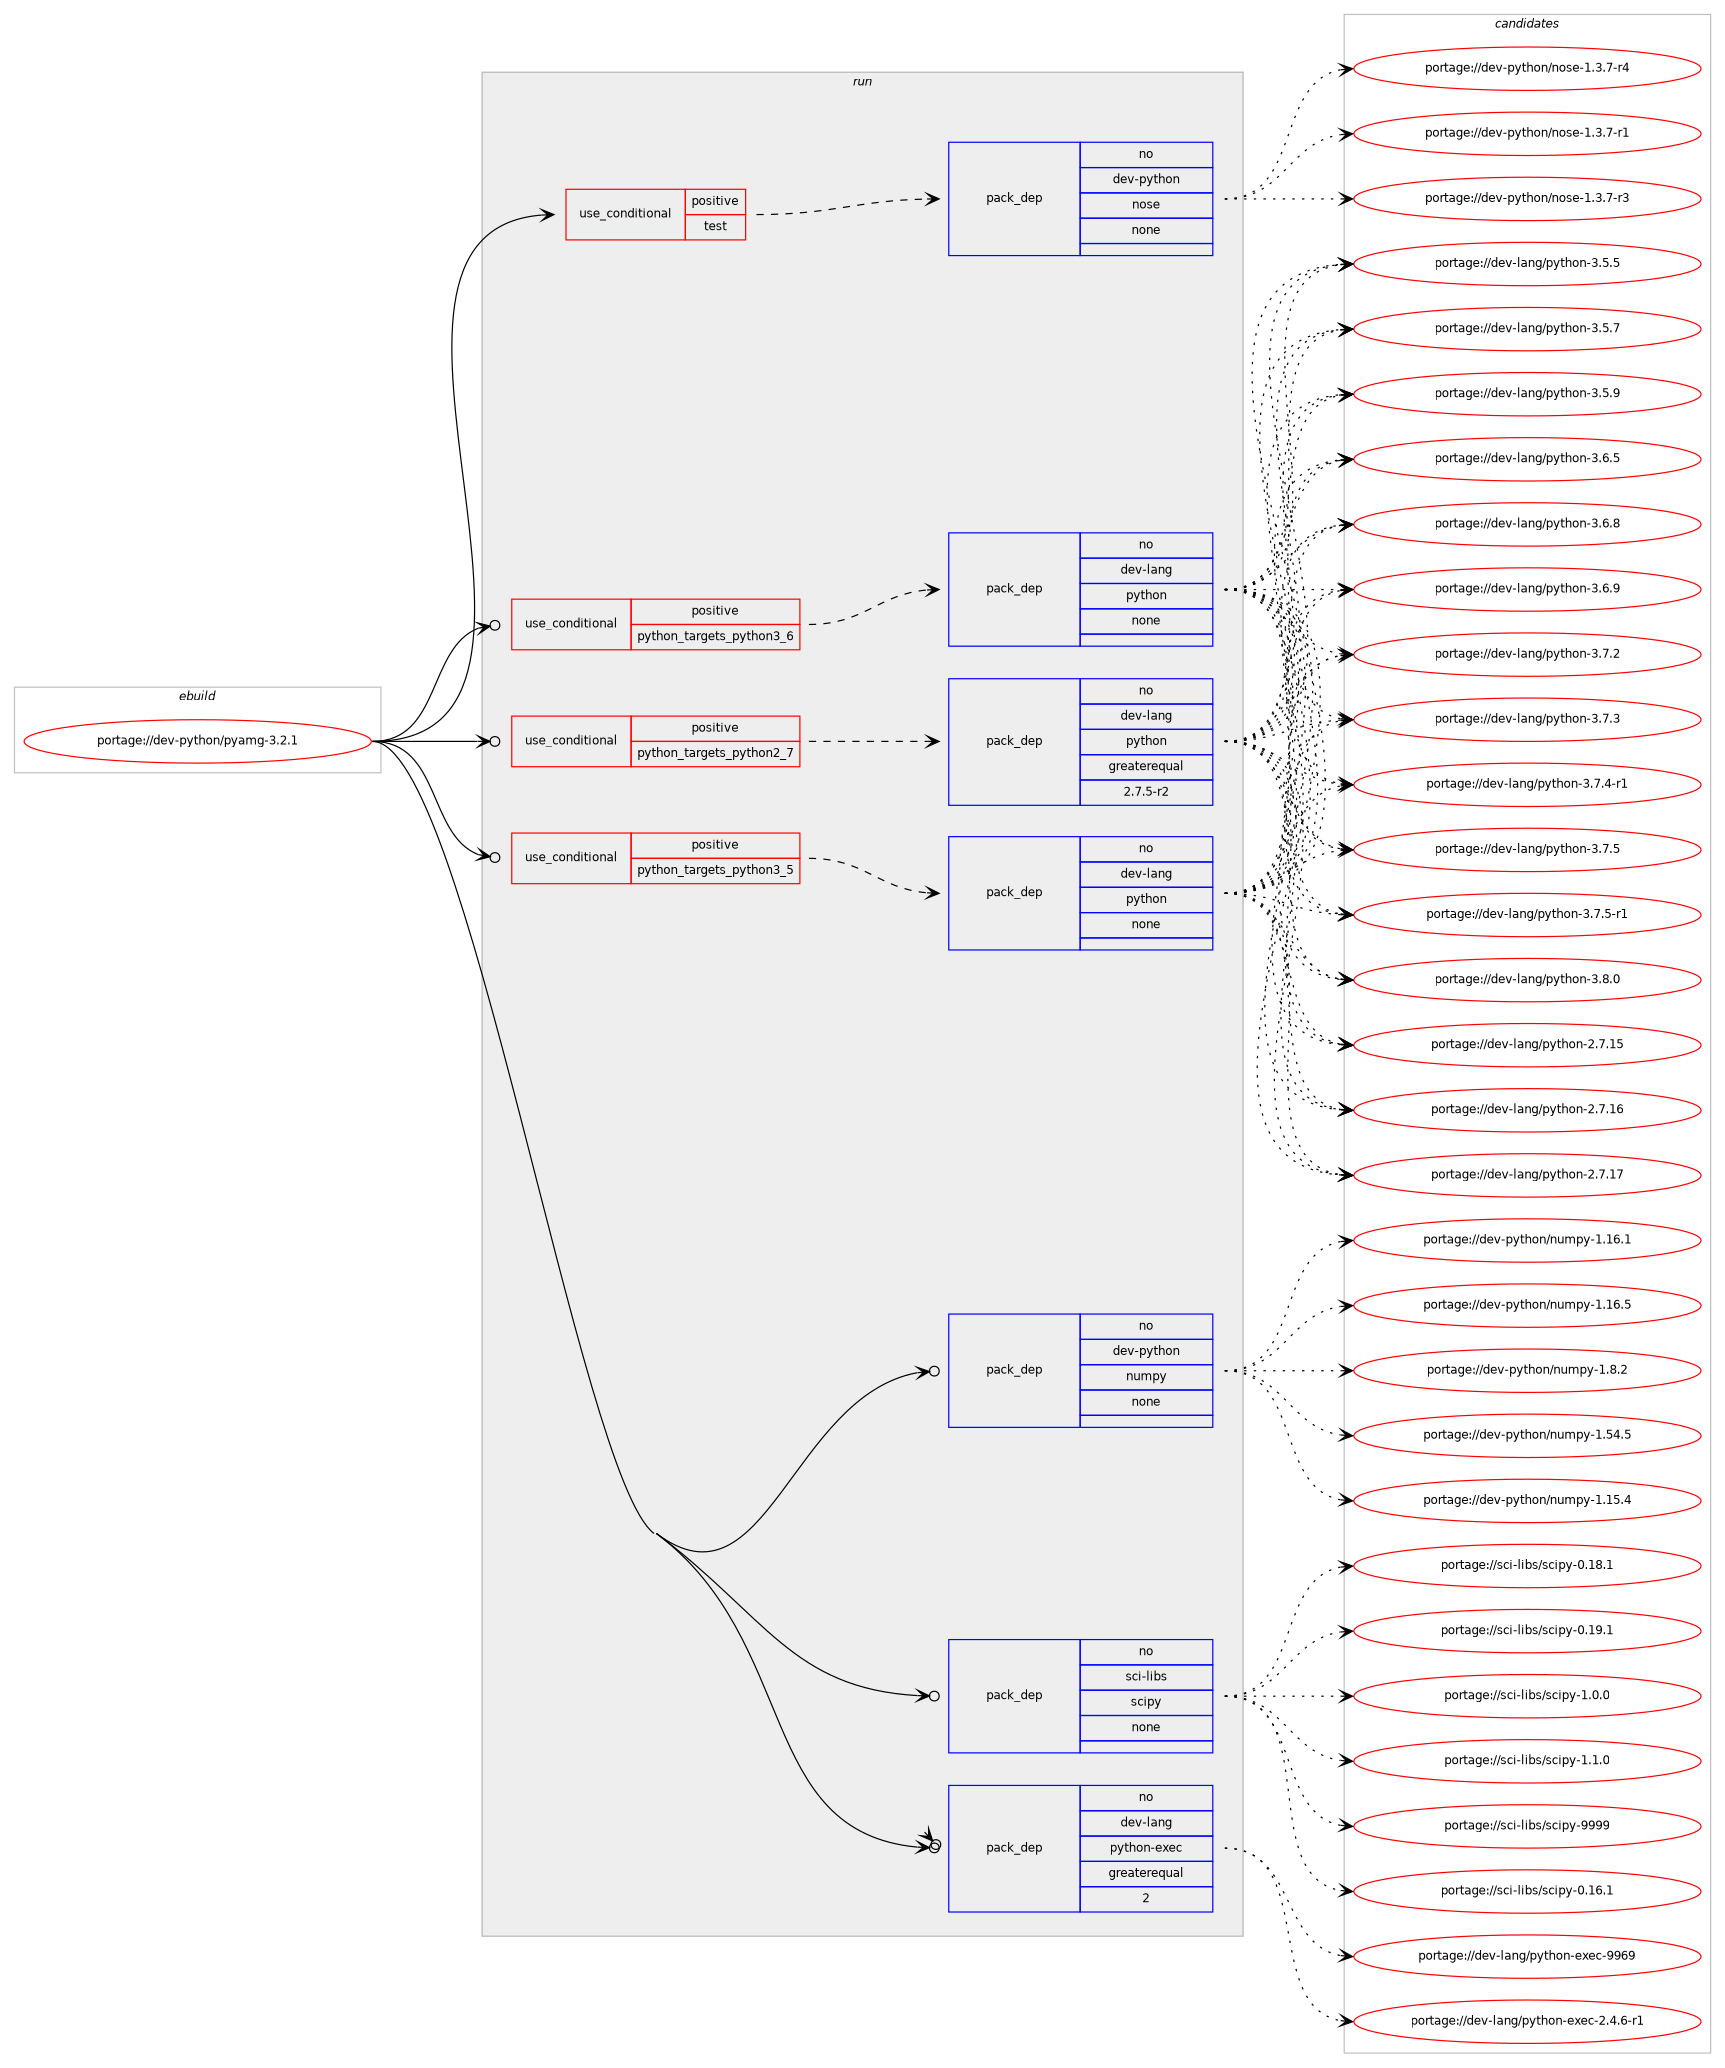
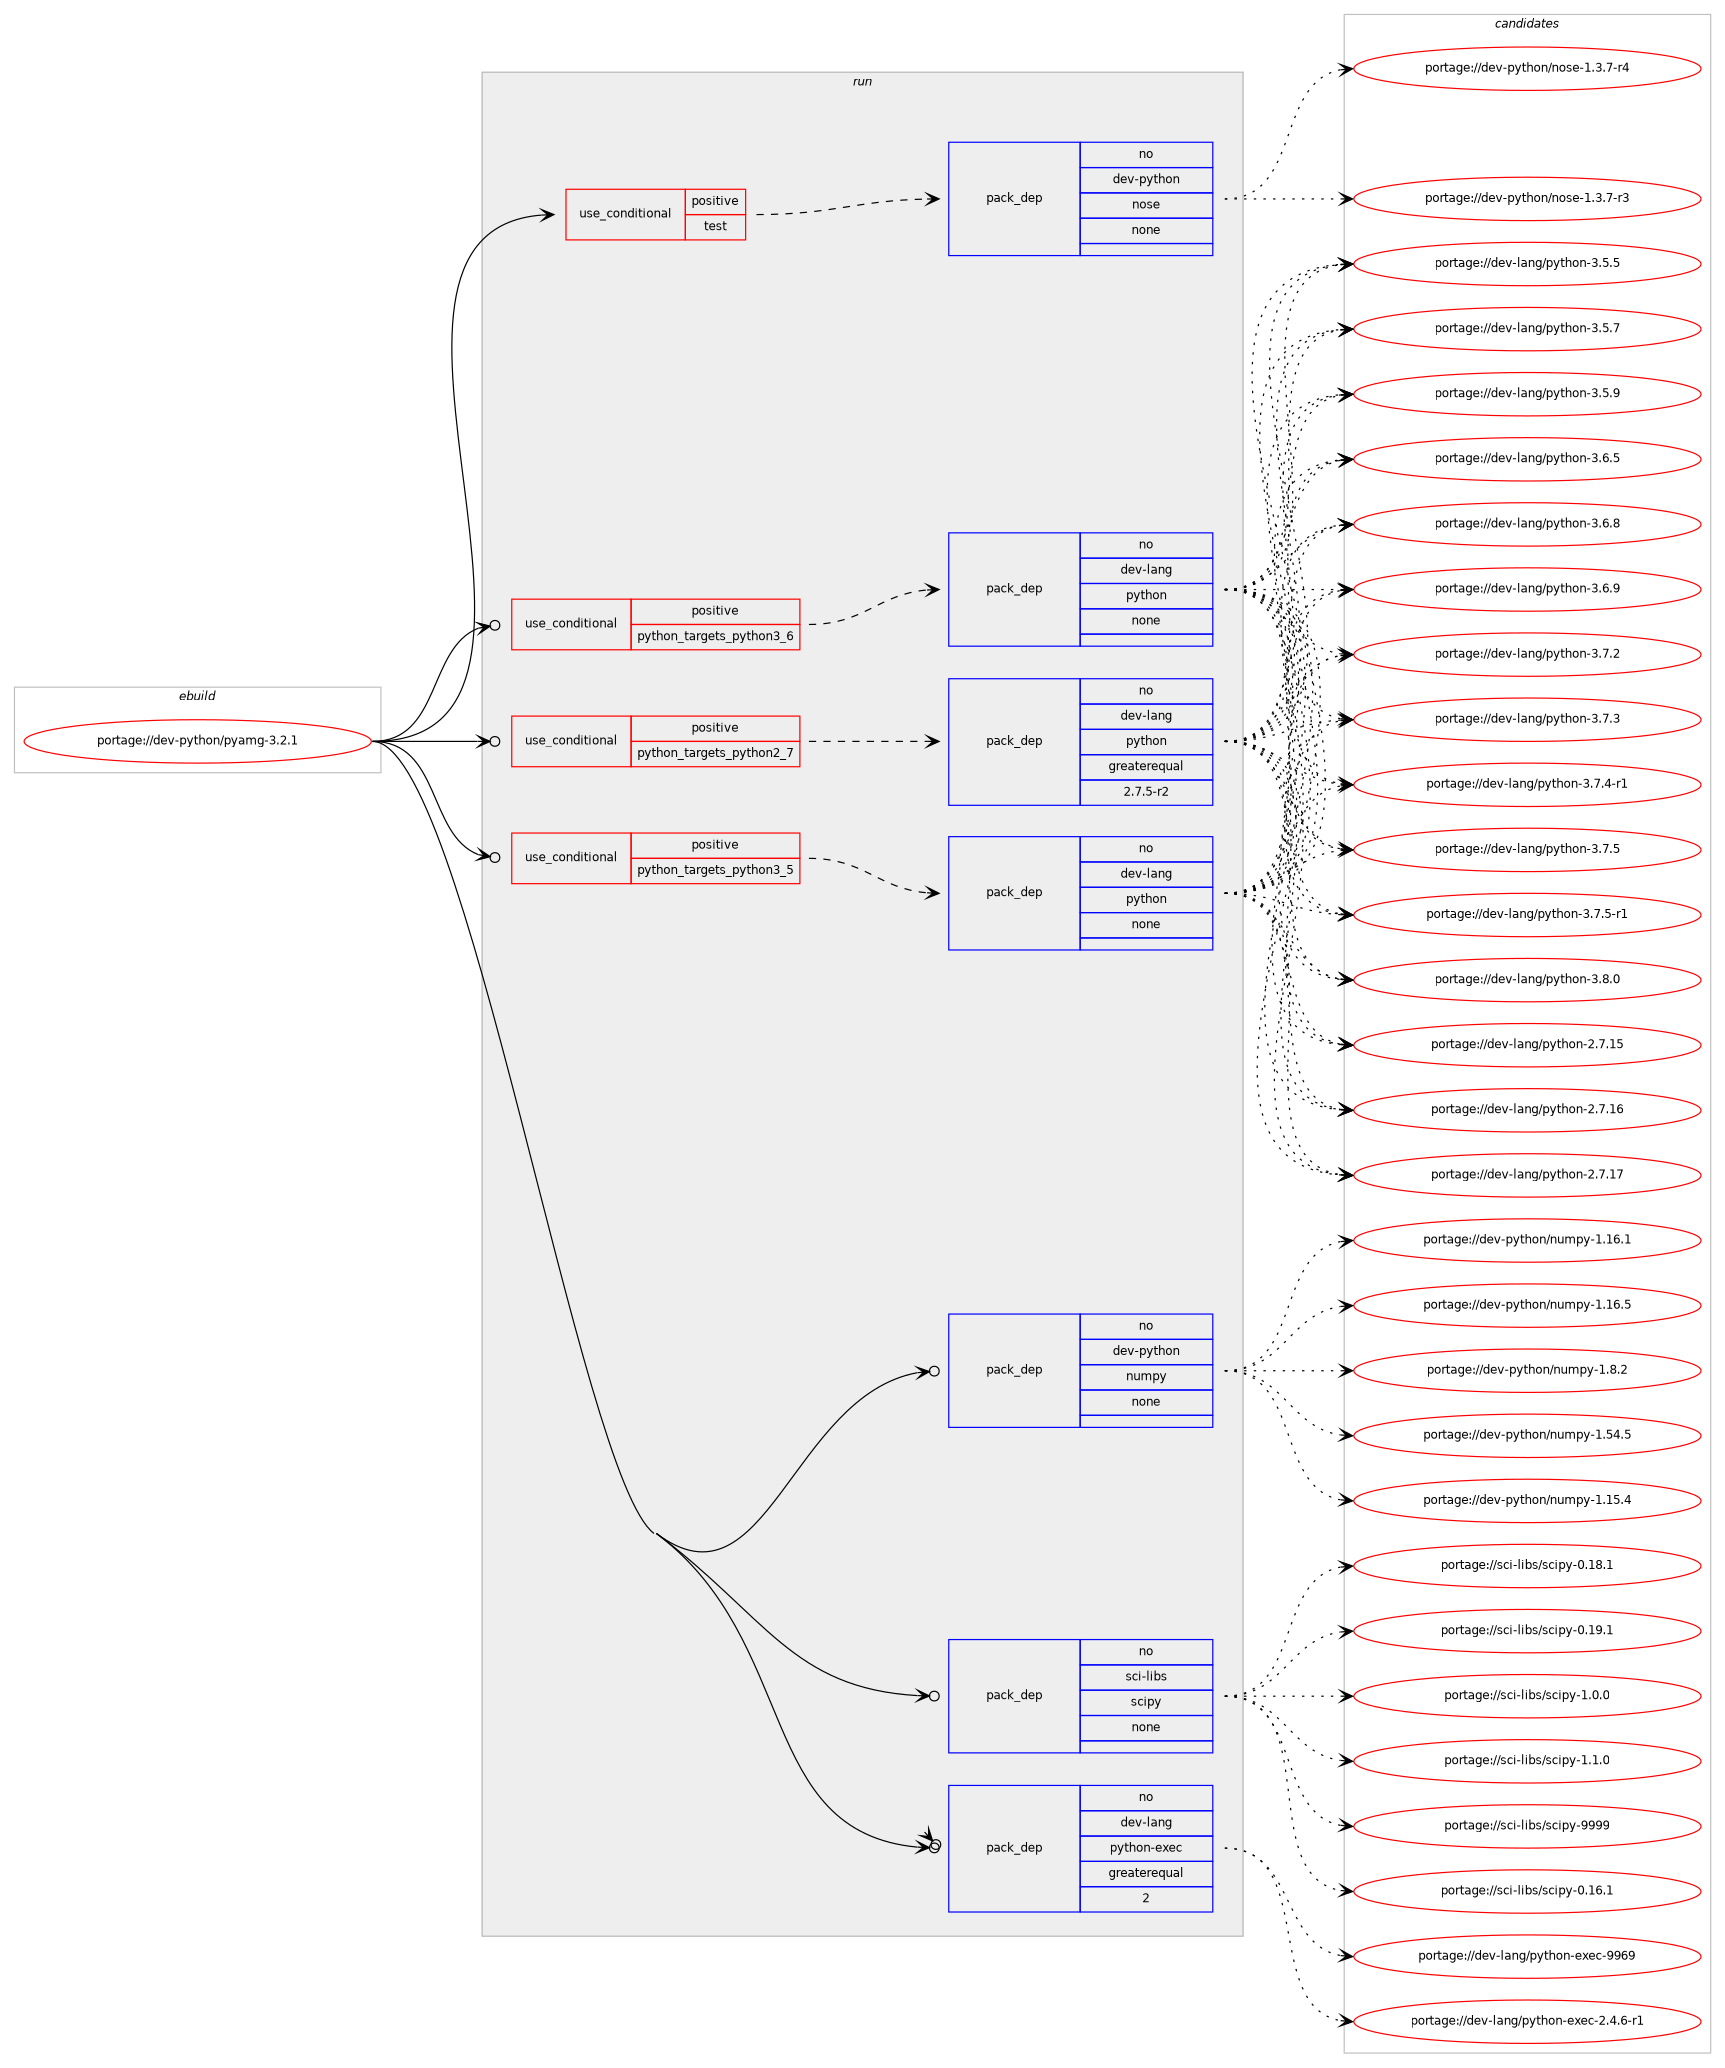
(1527, 134) -> none
